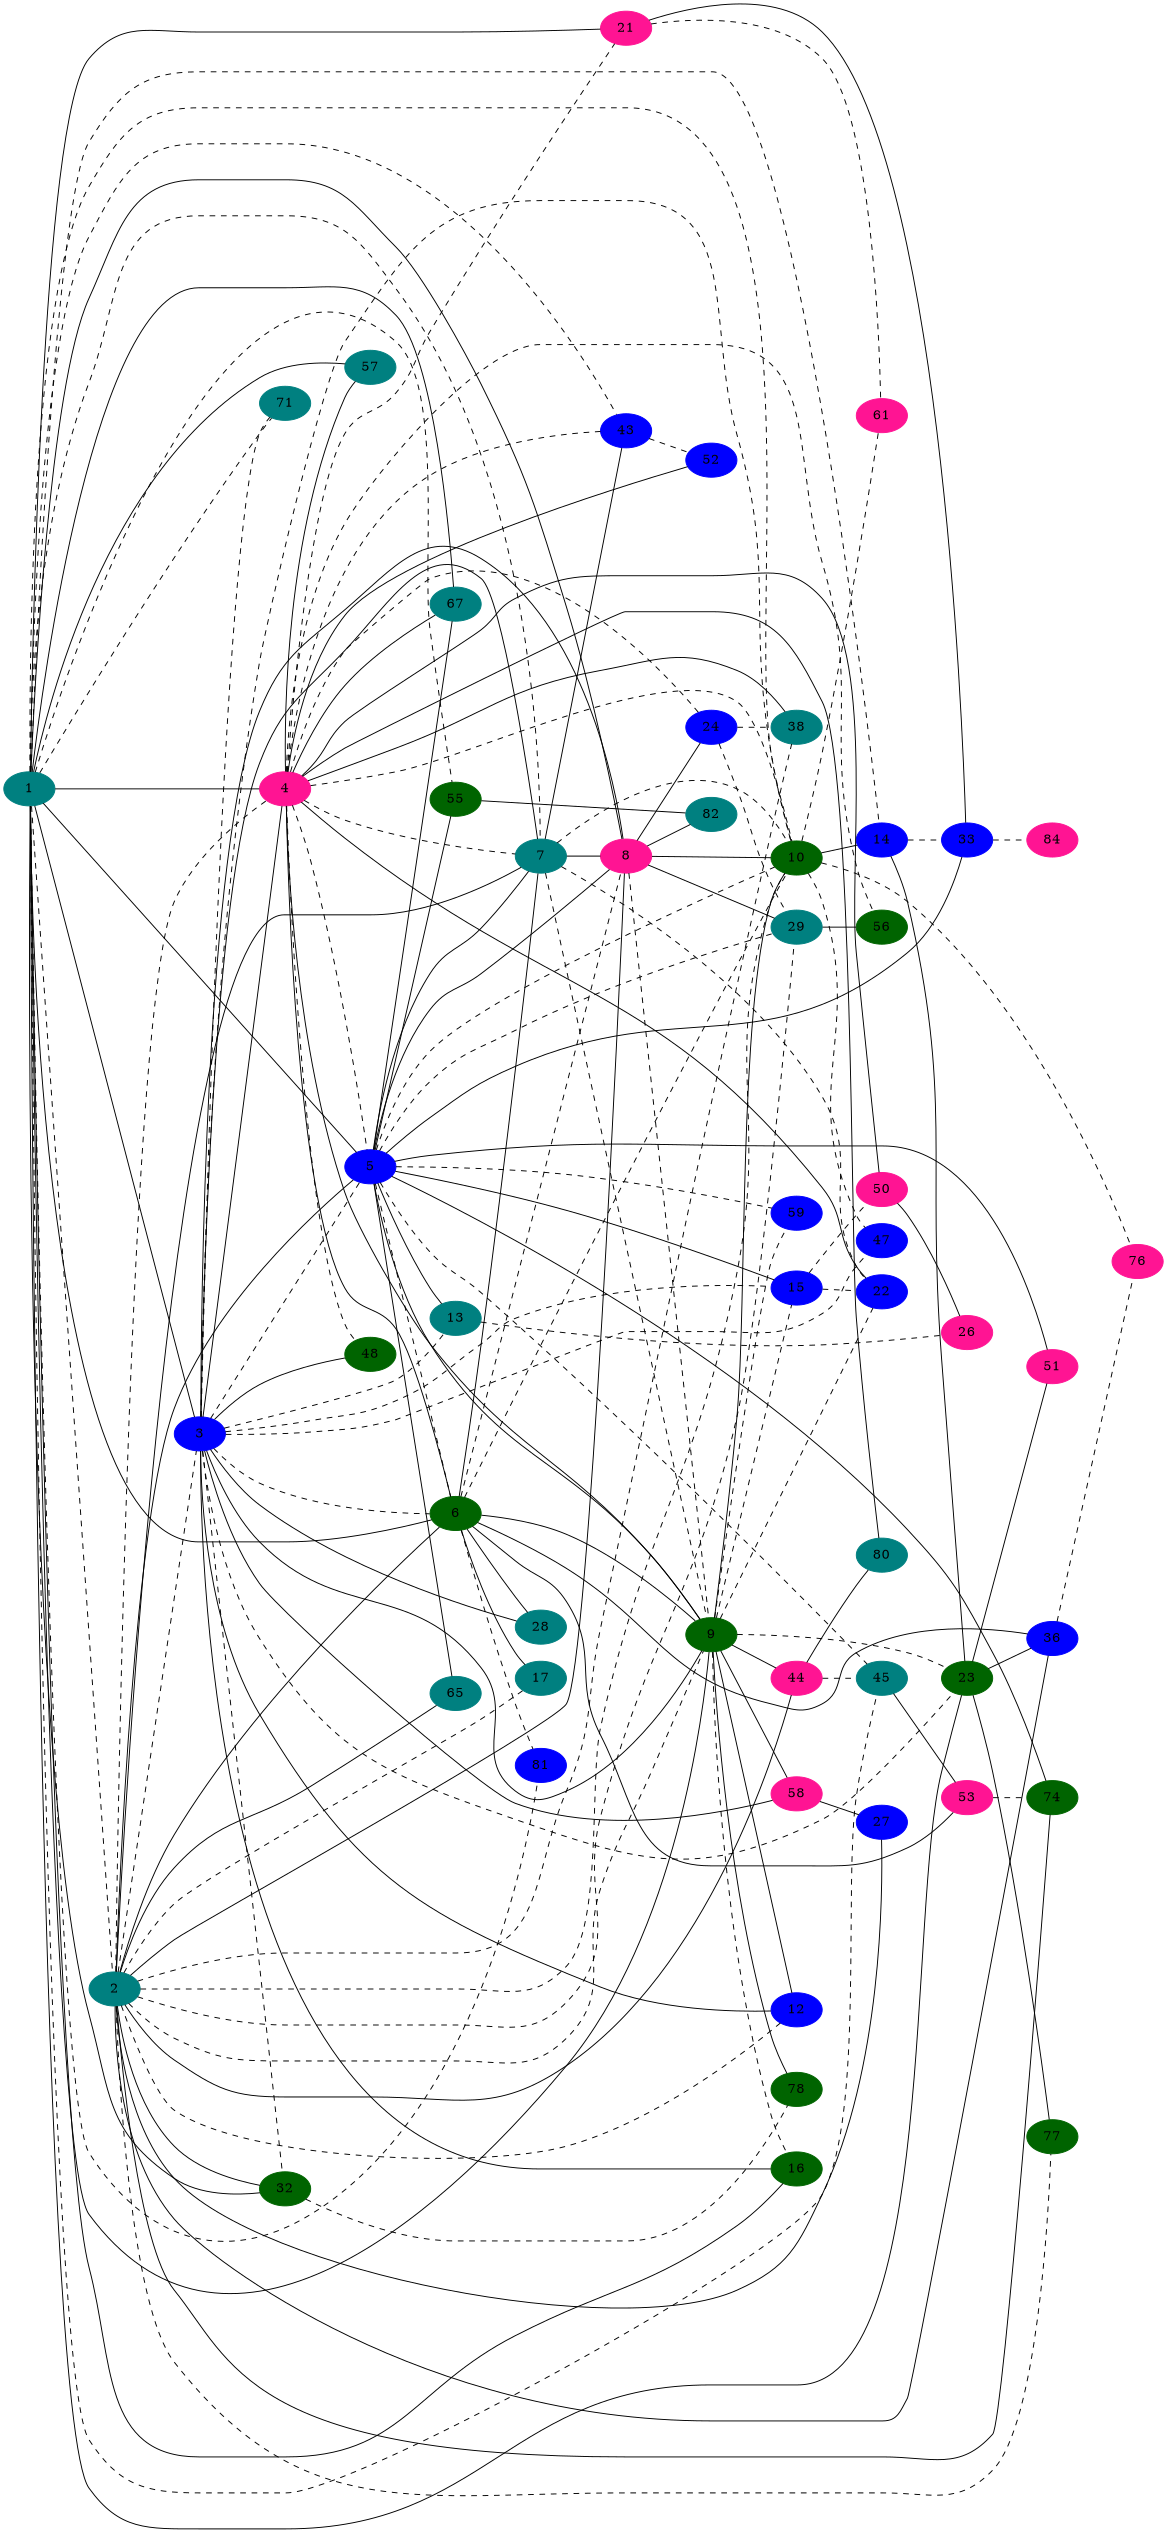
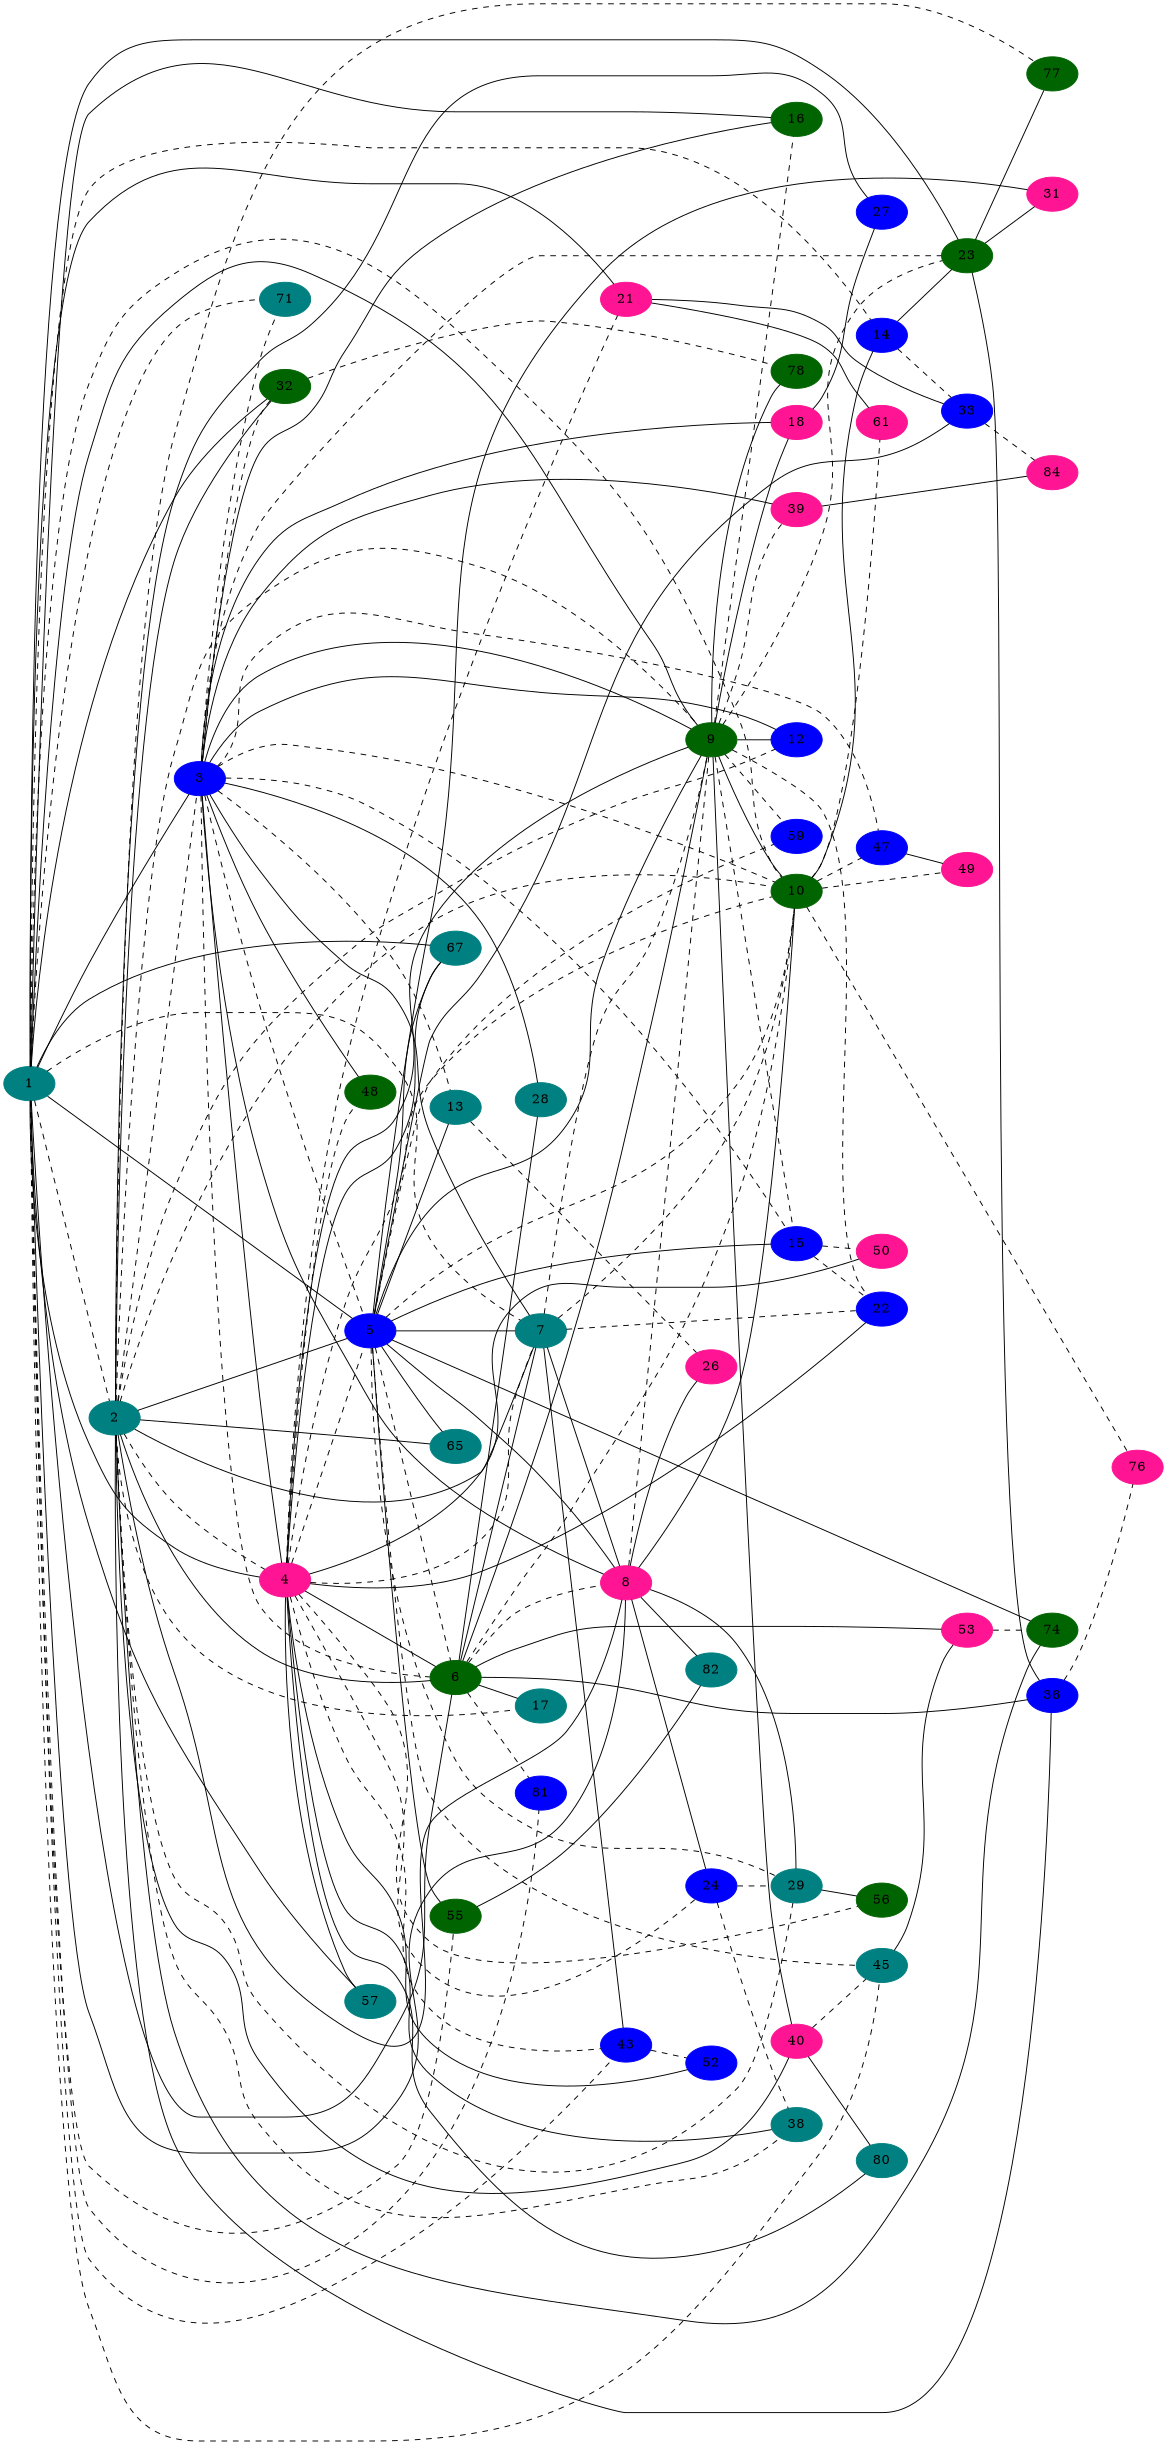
(854, 136) -> (776, 328)
none -> (797, 510)
none -> (967, 870)
(930, 1252) -> (655, 1470)
(1052, 1367) -> (1052, 194)
(797, 1678) -> (797, 2041)
(797, 1794) -> (797, 422)
